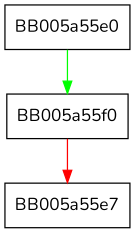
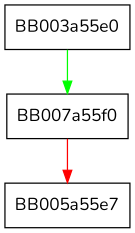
(67, 27) -> (67, 27)
(67, 116) -> (67, 116)
